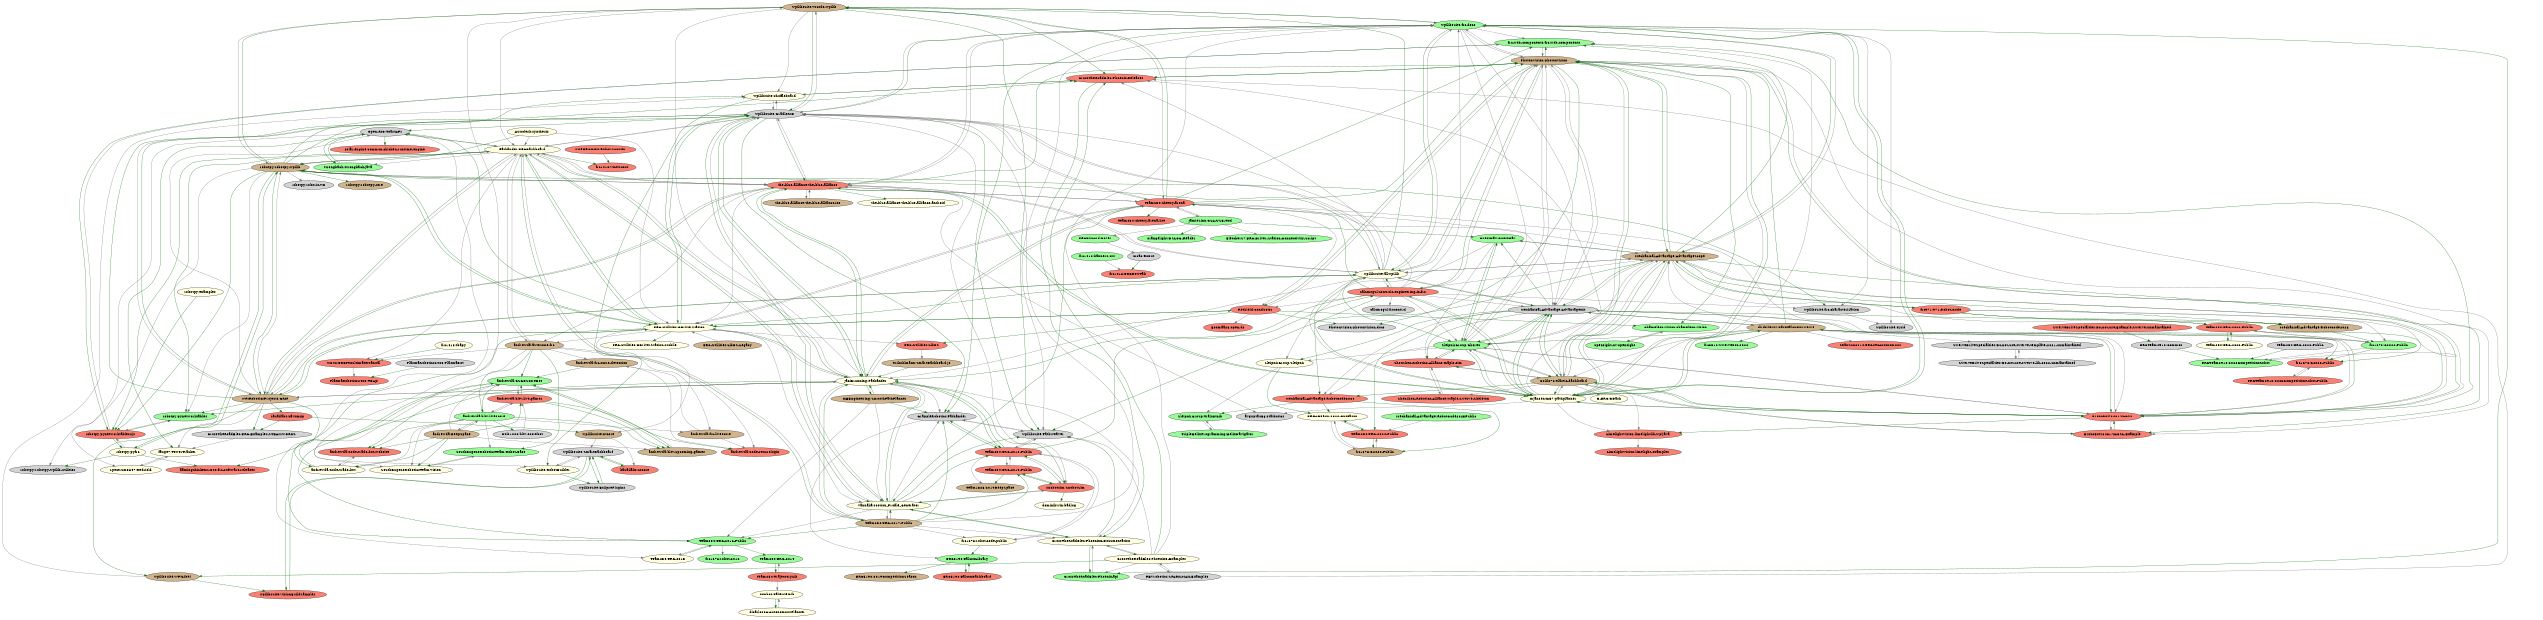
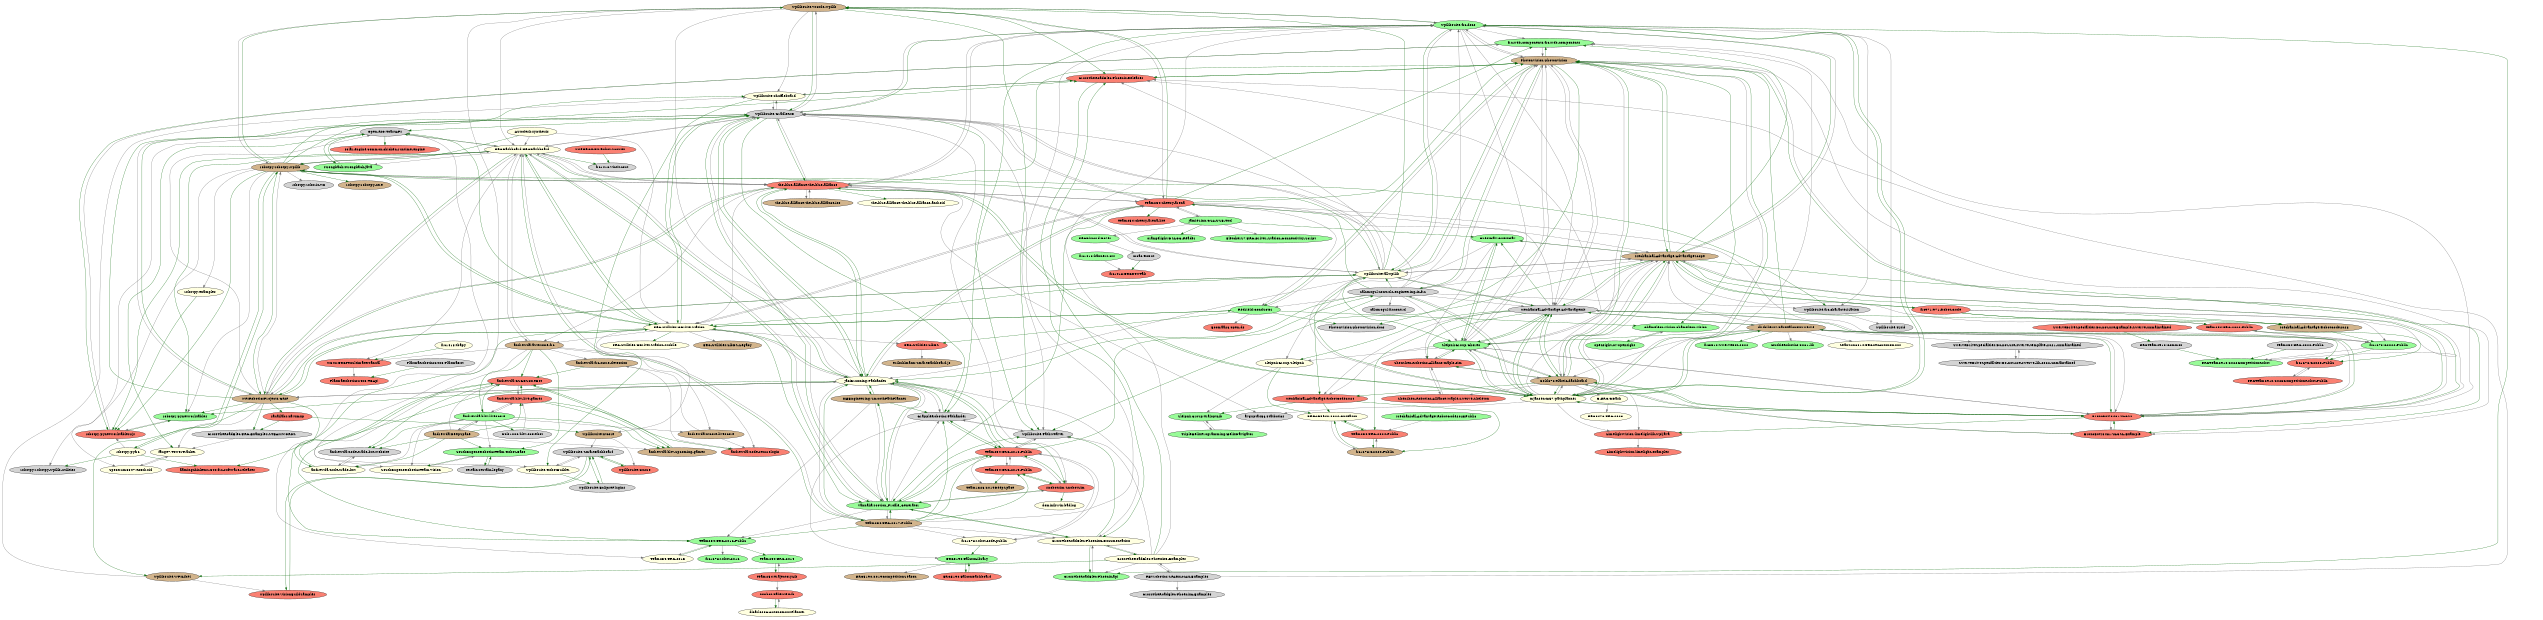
(522, 150) -> (522, 150)
(612, 167) -> (612, 167)
(2234, 206) -> (2234, 206)
none -> (214, 216)
(1386, 283) -> none
(1393, 292) -> (1393, 292)
(1255, 310) -> (1255, 310)
(706, 337) -> (701, 336)
none -> (1793, 345)
(1870, 345) -> (1870, 345)
(2229, 345) -> none
(895, 372) -> (927, 390)
(520, 381) -> (520, 381)
(789, 405) -> (789, 405)
none -> (1606, 417)
(711, 434) -> (711, 434)
(1343, 440) -> (1343, 440)
(116, 441) -> none
(360, 452) -> (360, 452)
(435, 452) -> (470, 443)
none -> (884, 454)
(131, 470) -> (131, 470)
none -> (485, 470)
(635, 470) -> (635, 470)
none -> (941, 473)
none -> (951, 492)
(889, 506) -> (889, 506)
(929, 567) -> (929, 567)
(227, 585) -> (227, 585)
(777, 595) -> (777, 595)
none -> (1177, 595)
